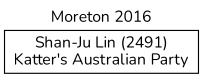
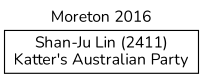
(102, 52) -> (102, 52)
